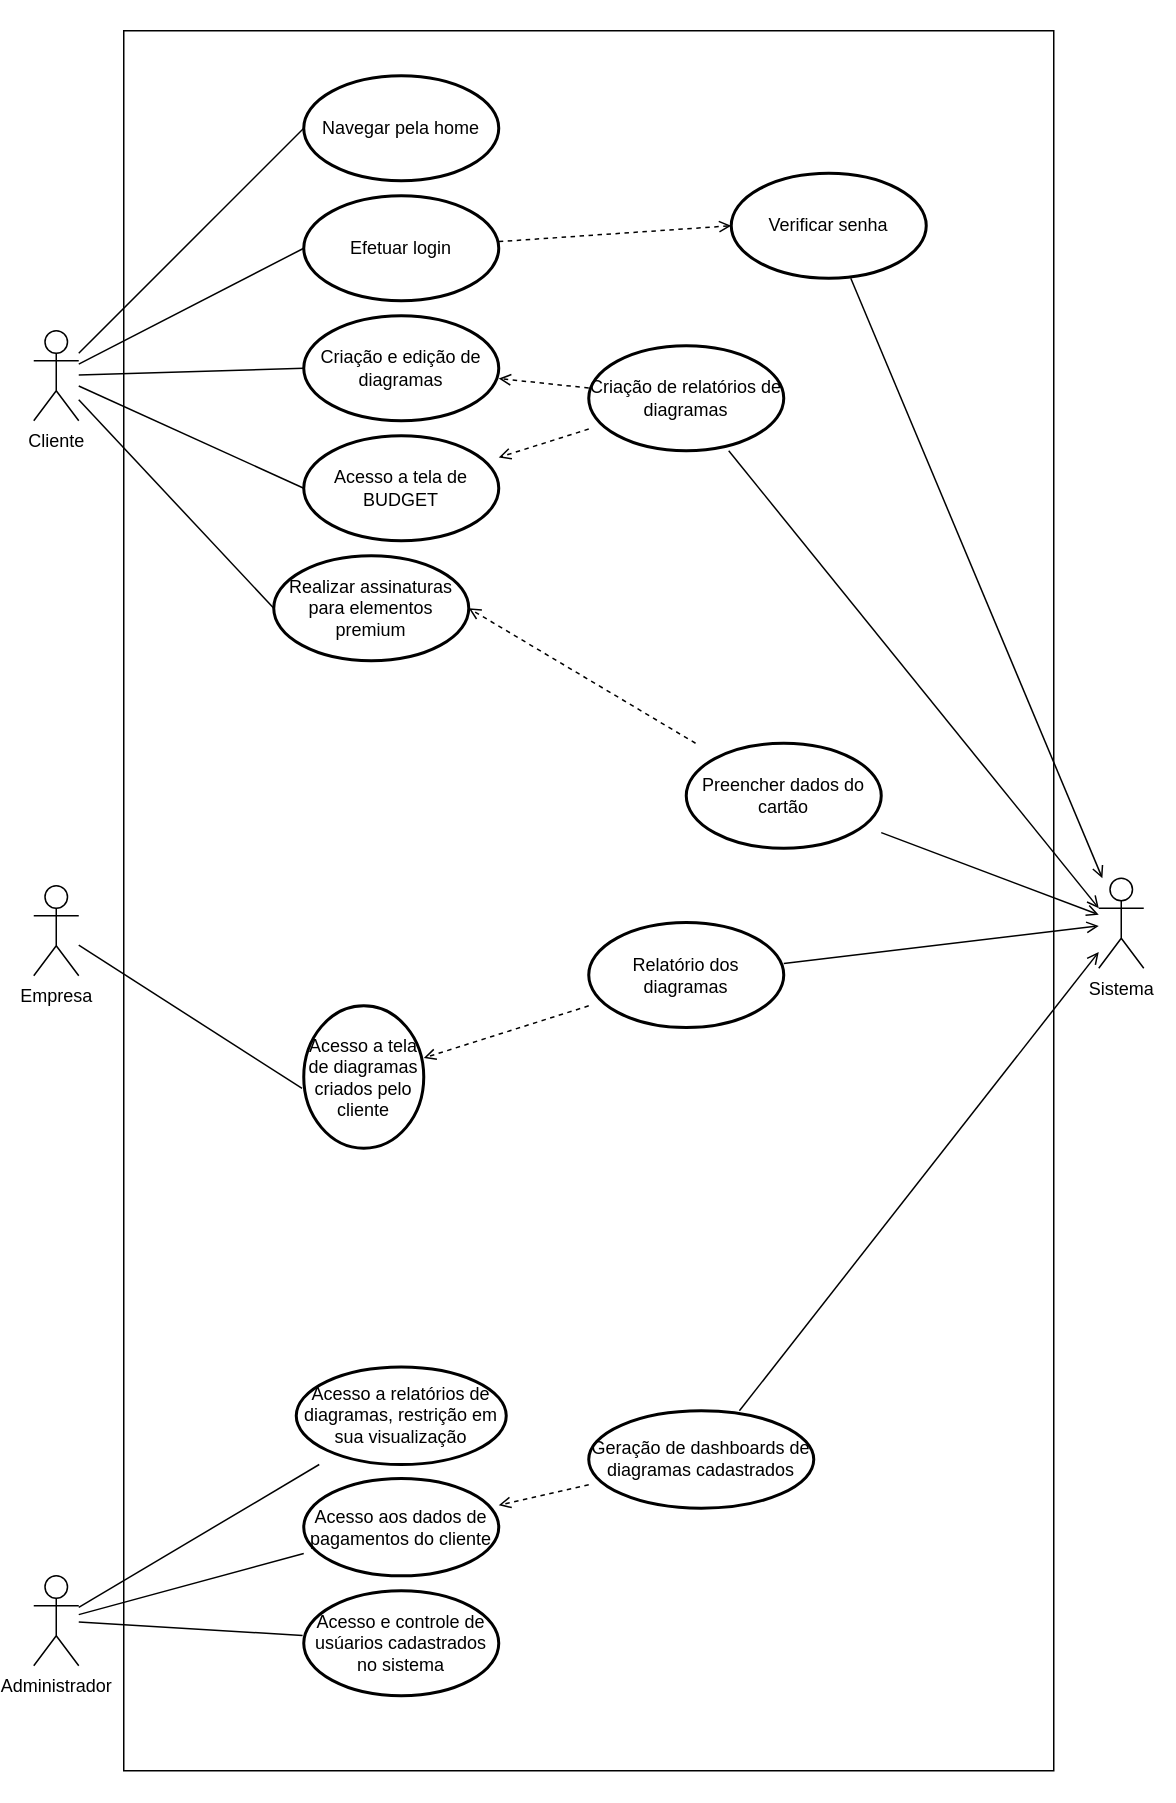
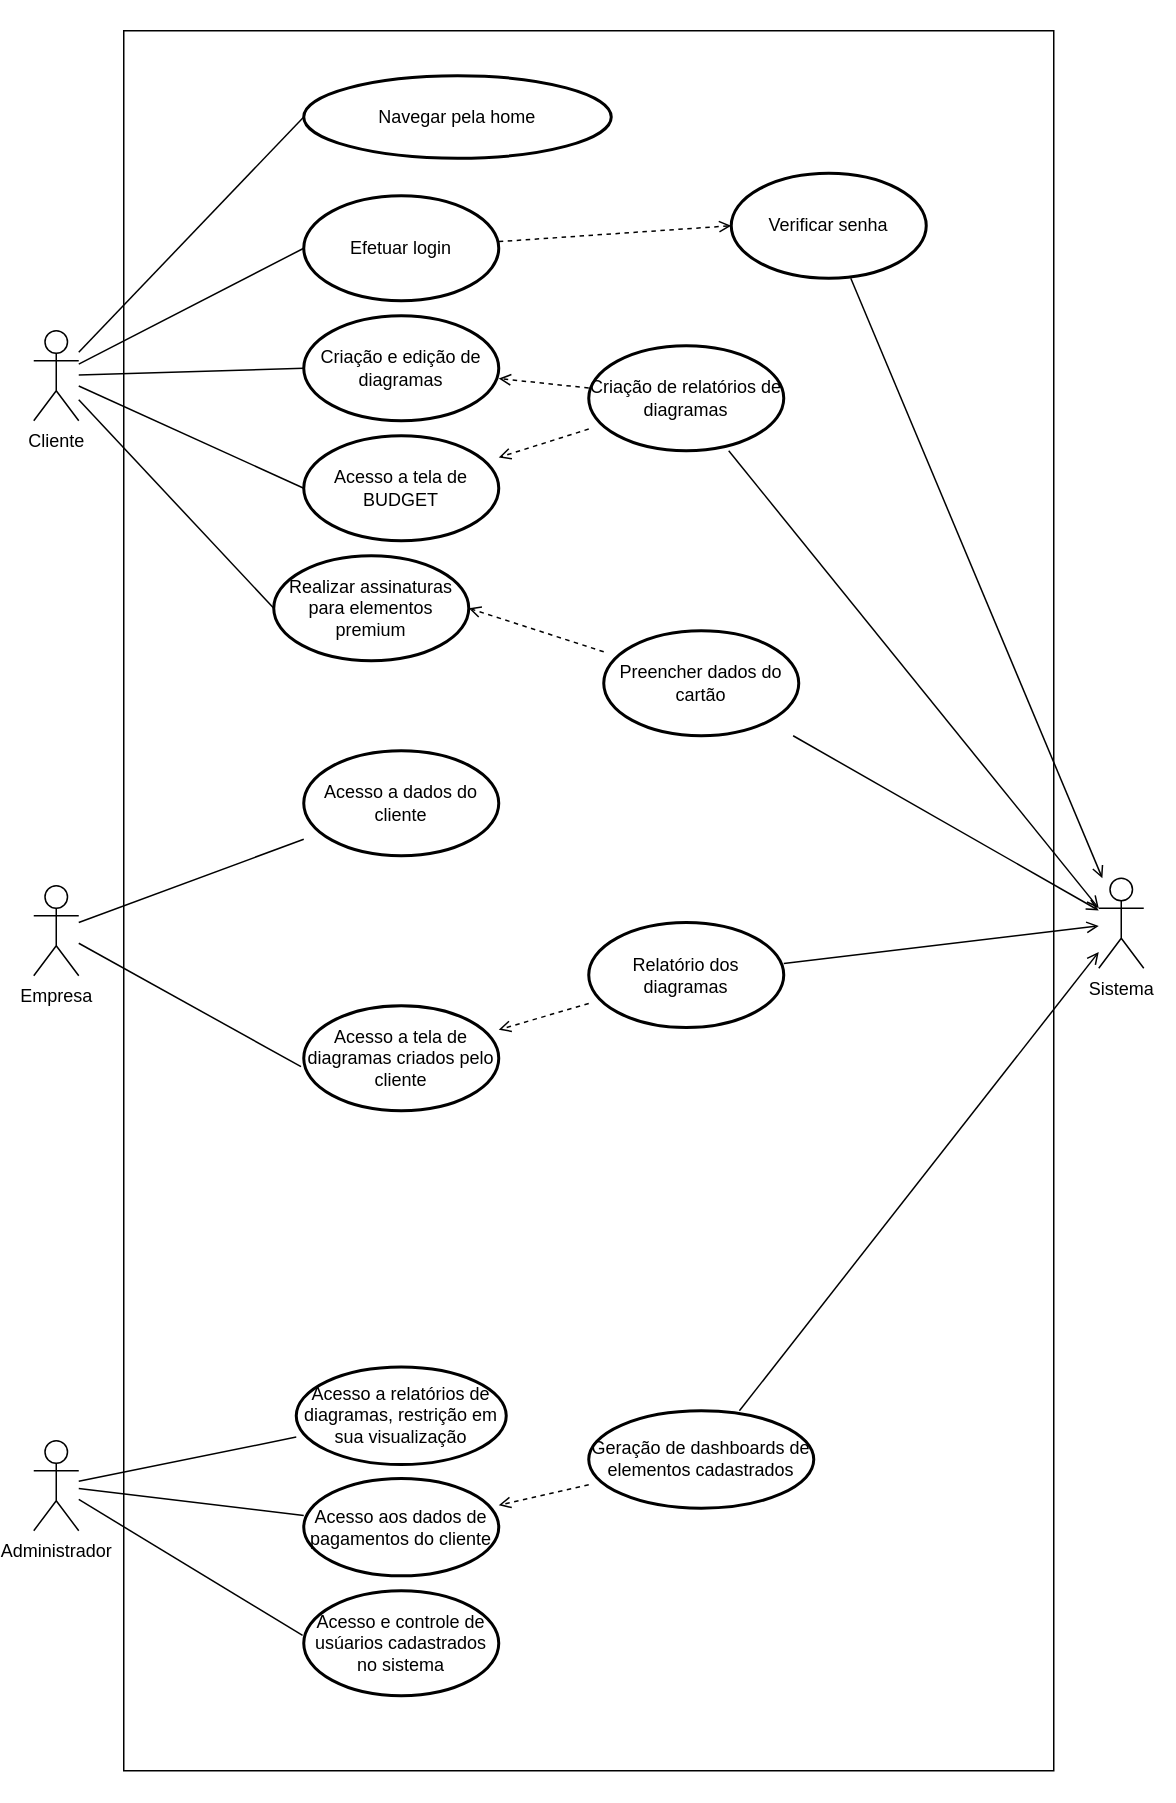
(401, 128) -> (458, 117)
(784, 796) -> (701, 683)
none -> (401, 803)
none -> (192, 881)
(364, 1077) -> (401, 1058)
(701, 1459) -> (701, 1459)
(56, 1621) -> (56, 1486)
